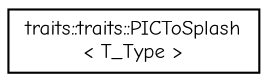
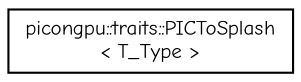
(134, 41) -> (151, 41)
